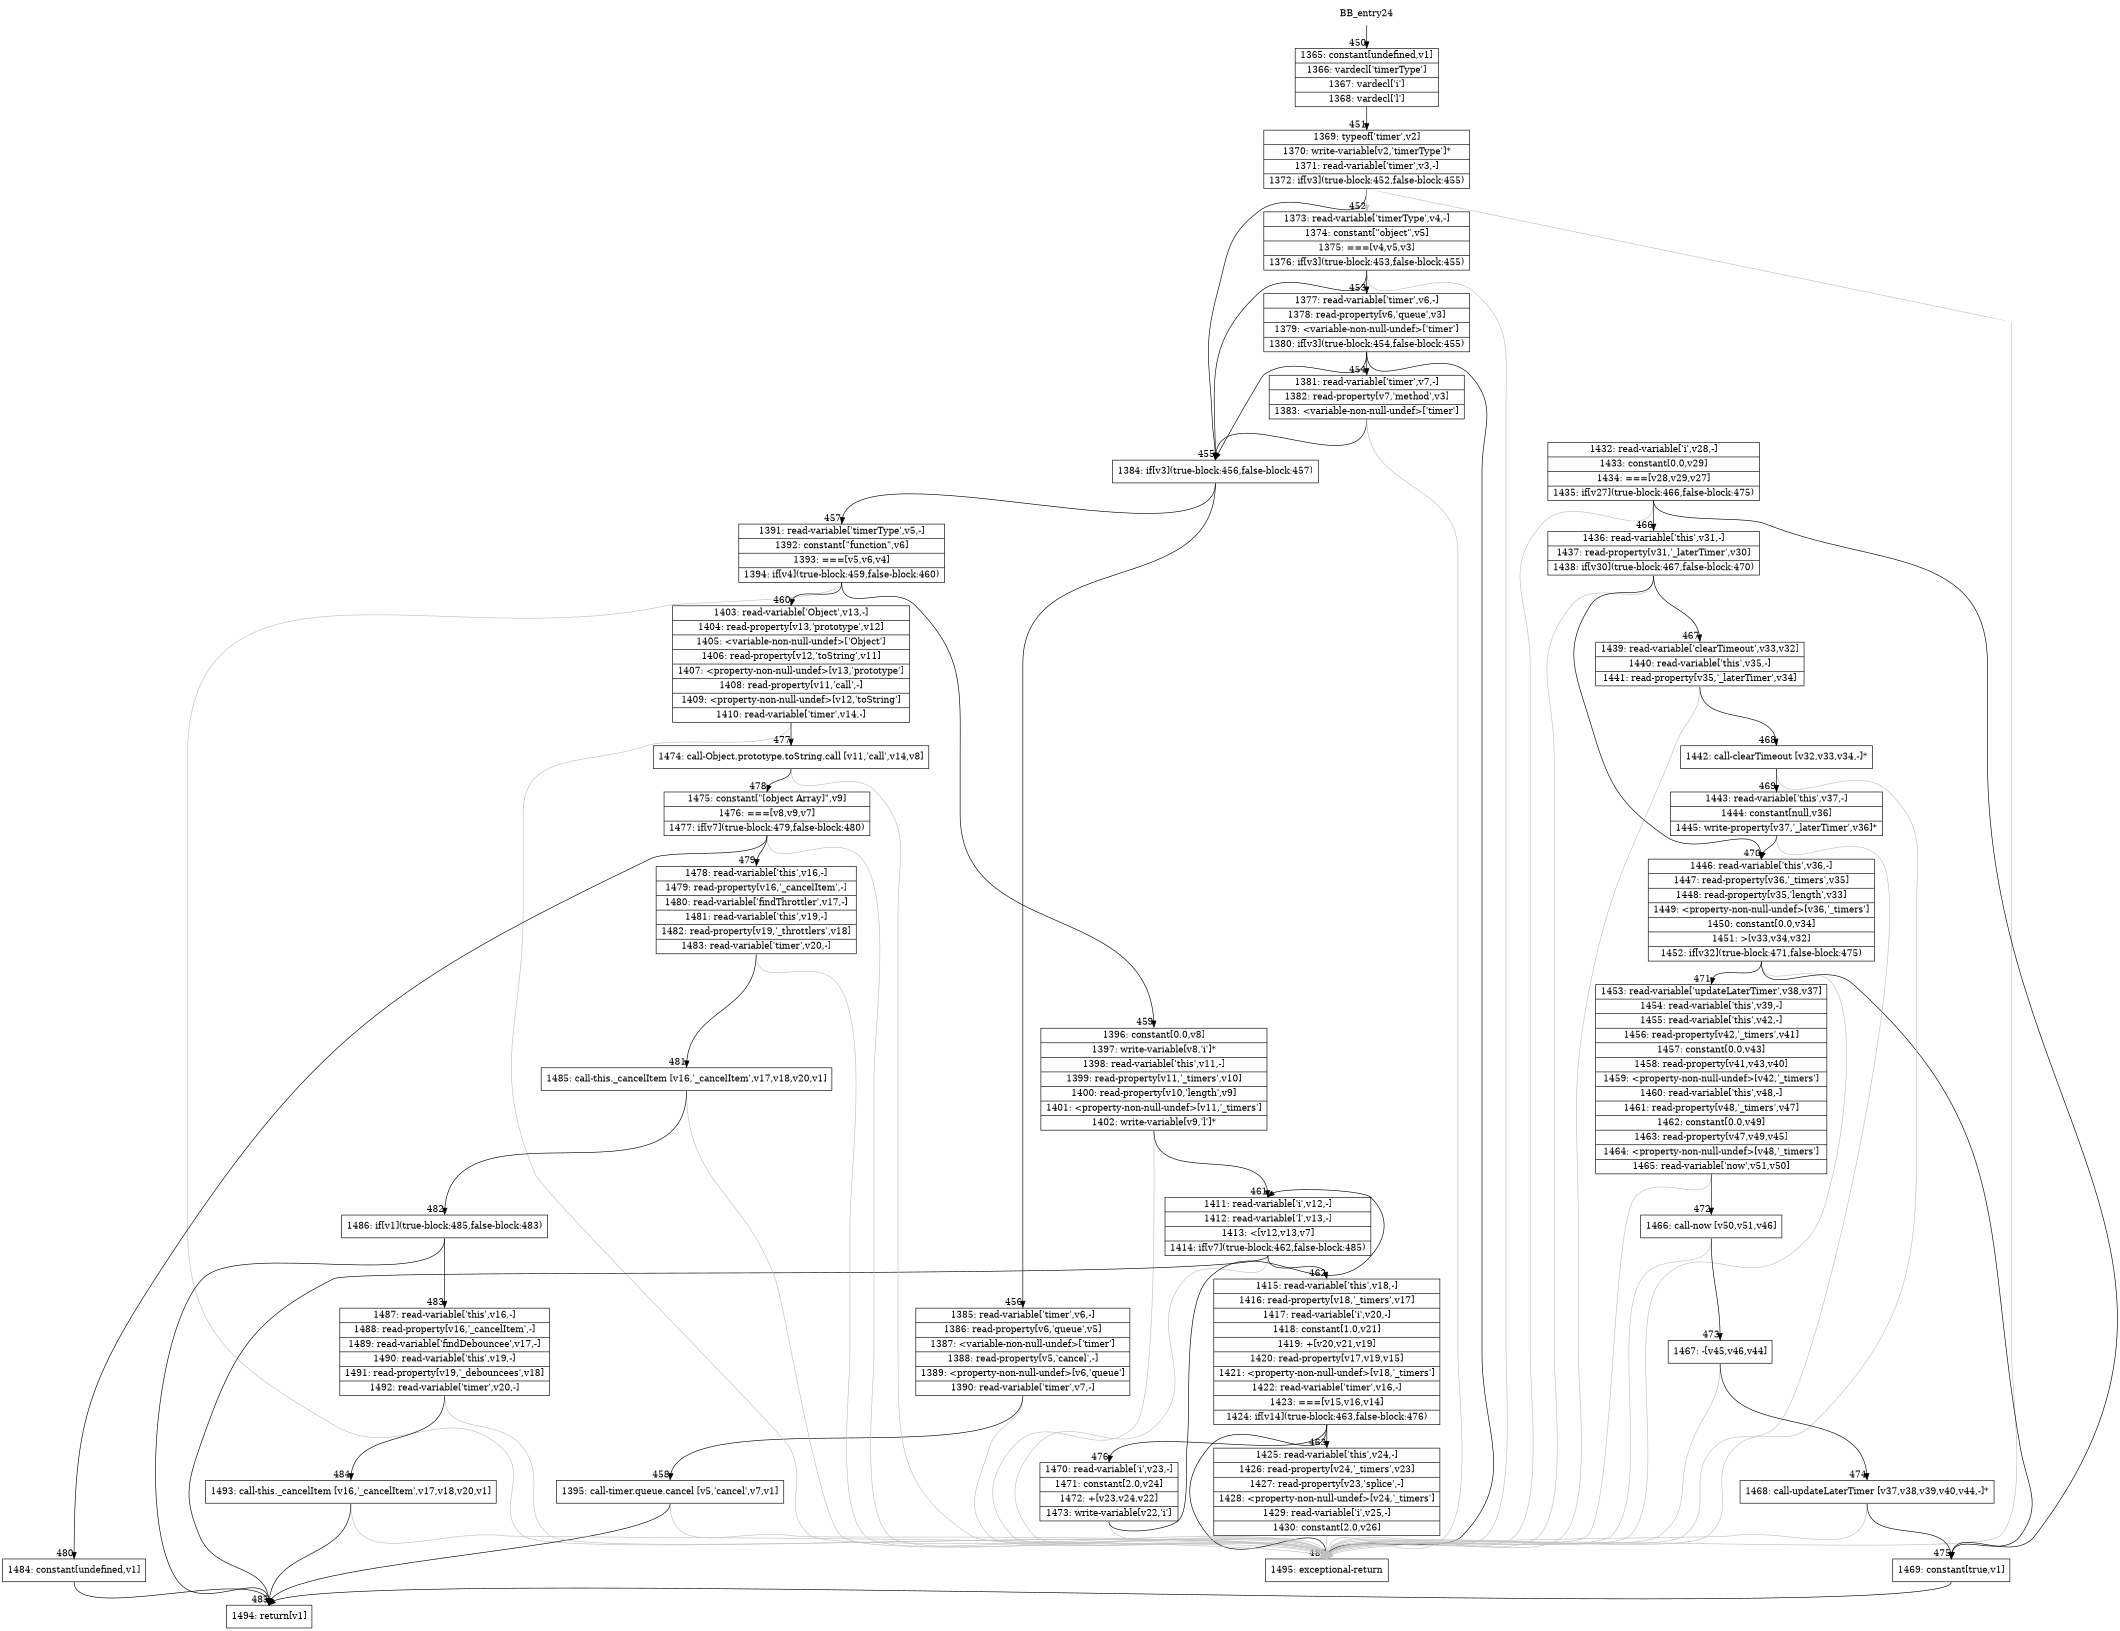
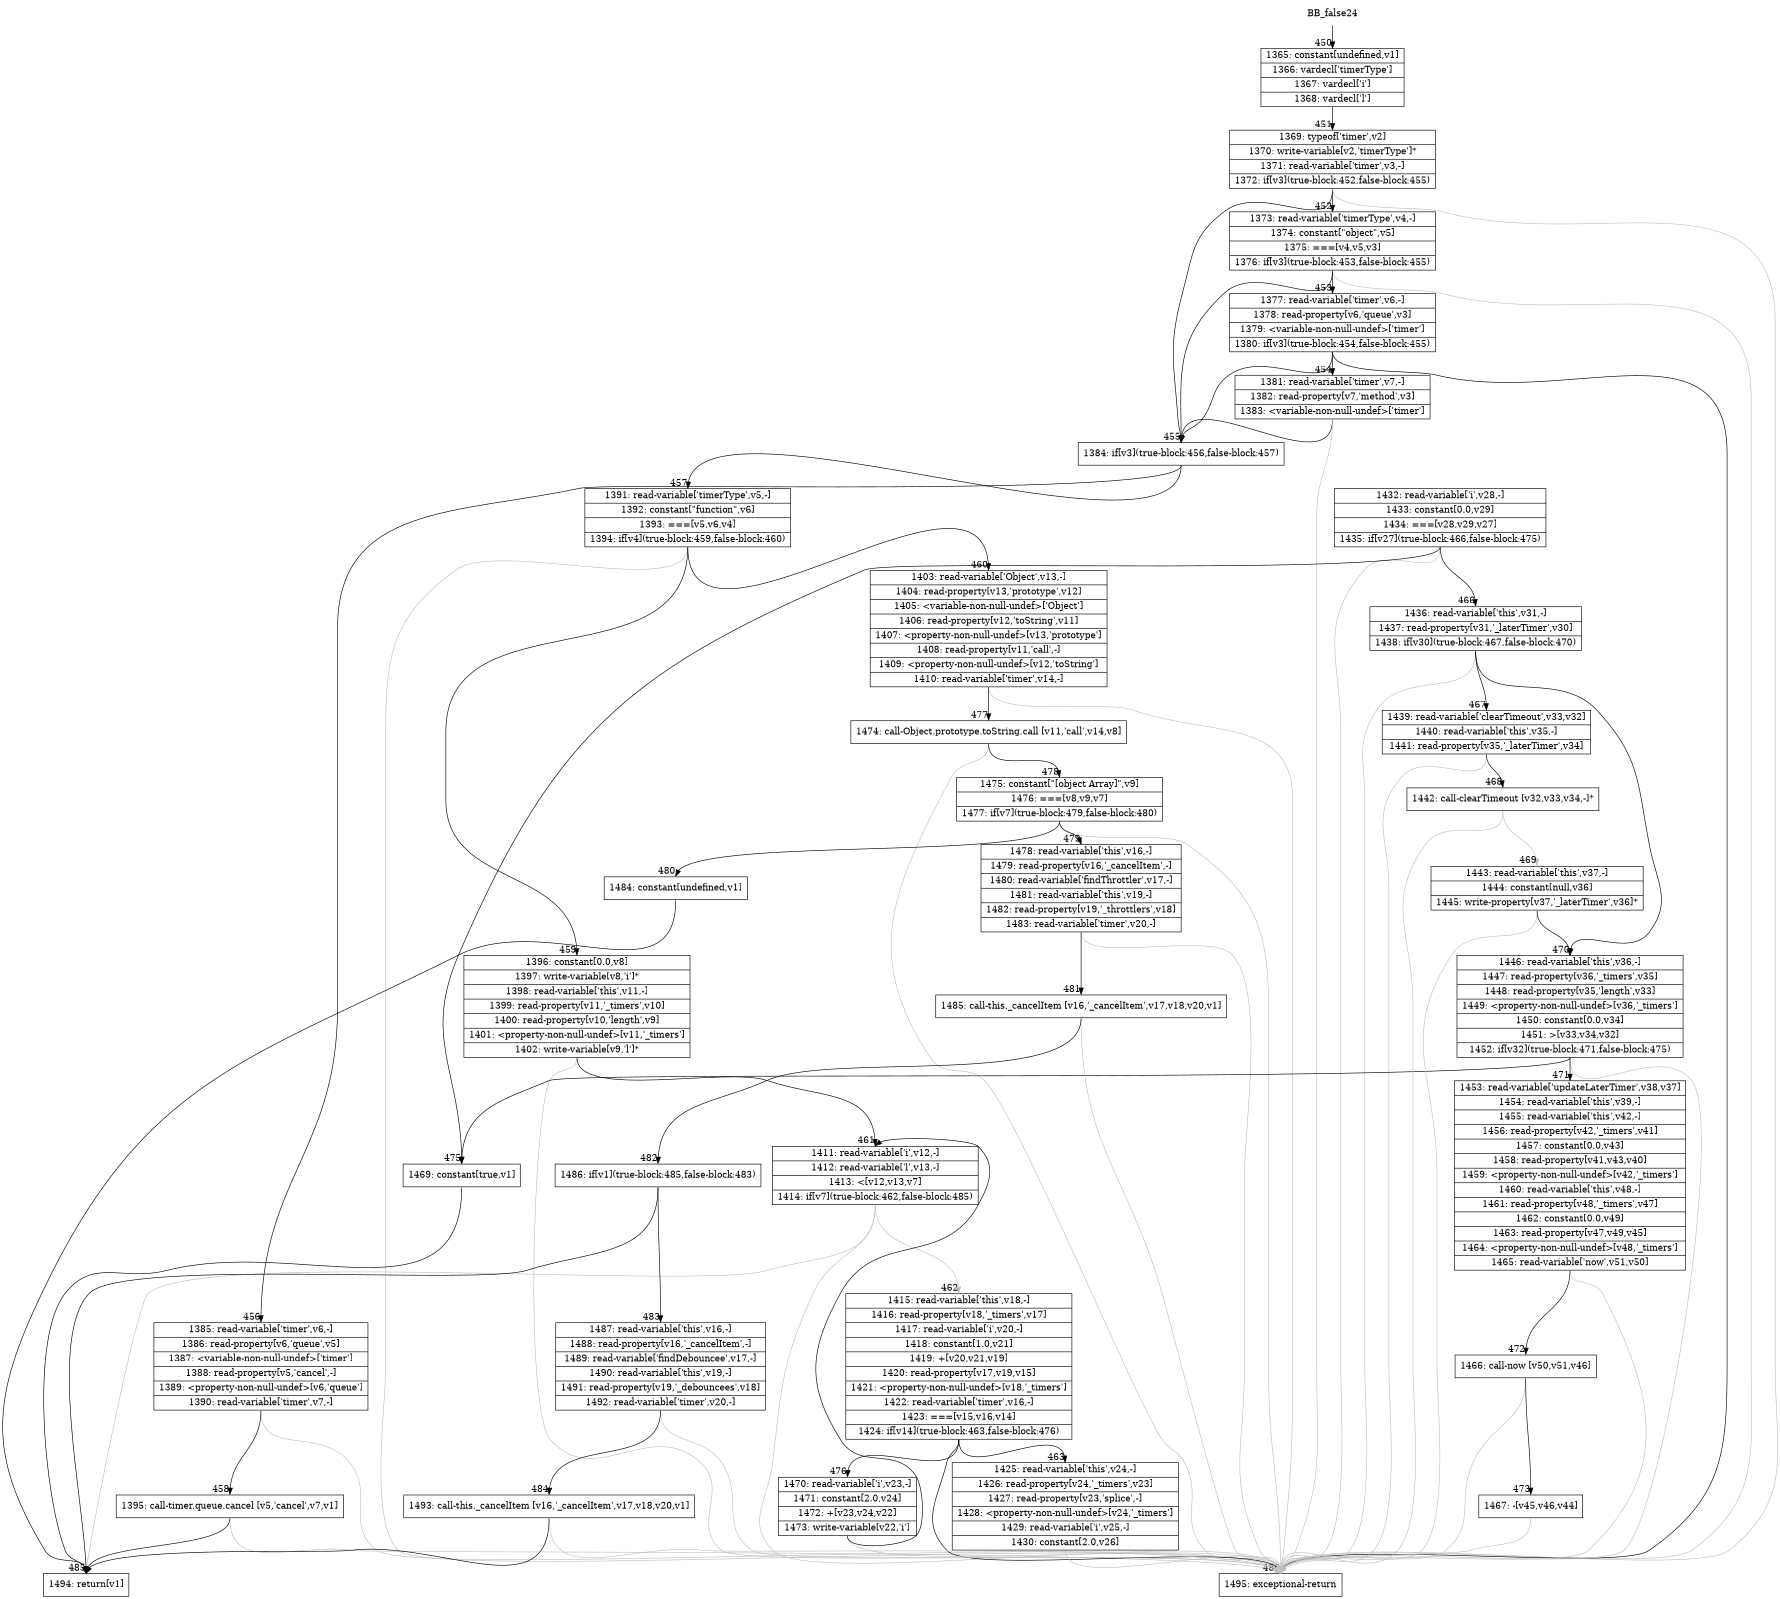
(1367, 14) -> (1333, 14)
(1367, 197) -> (1333, 197)
(1776, 777) -> (1517, 836)
(1302, 1267) -> (920, 1250)
(595, 1273) -> (542, 1274)
(1867, 1492) -> none
